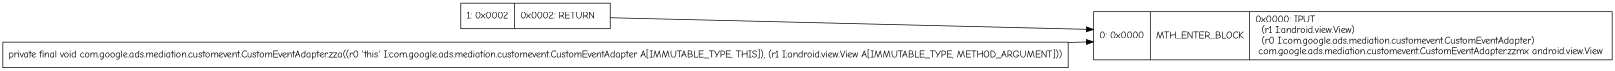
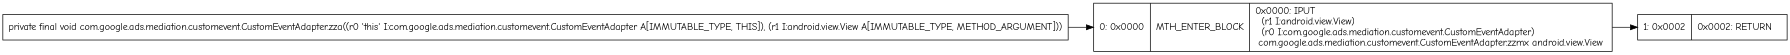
(848, 24) -> (1621, 27)
